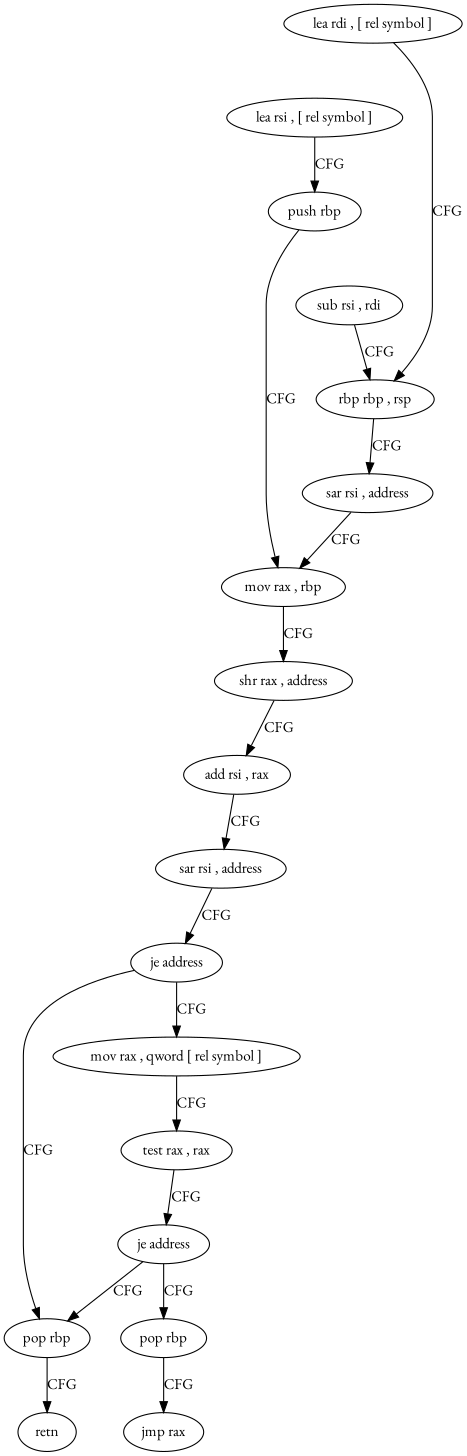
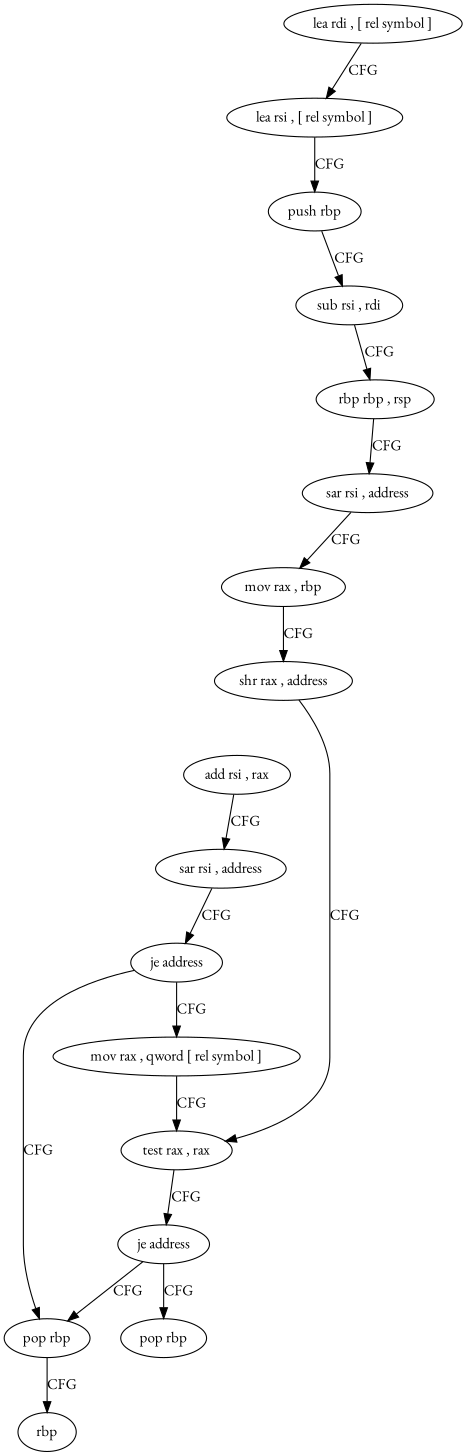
(432, 206) -> (347, 66)
(266, 390) -> (330, 253)
(263, 723) -> (330, 942)
(47, 1432) -> (47, 1432)
(164, 1432) -> none
